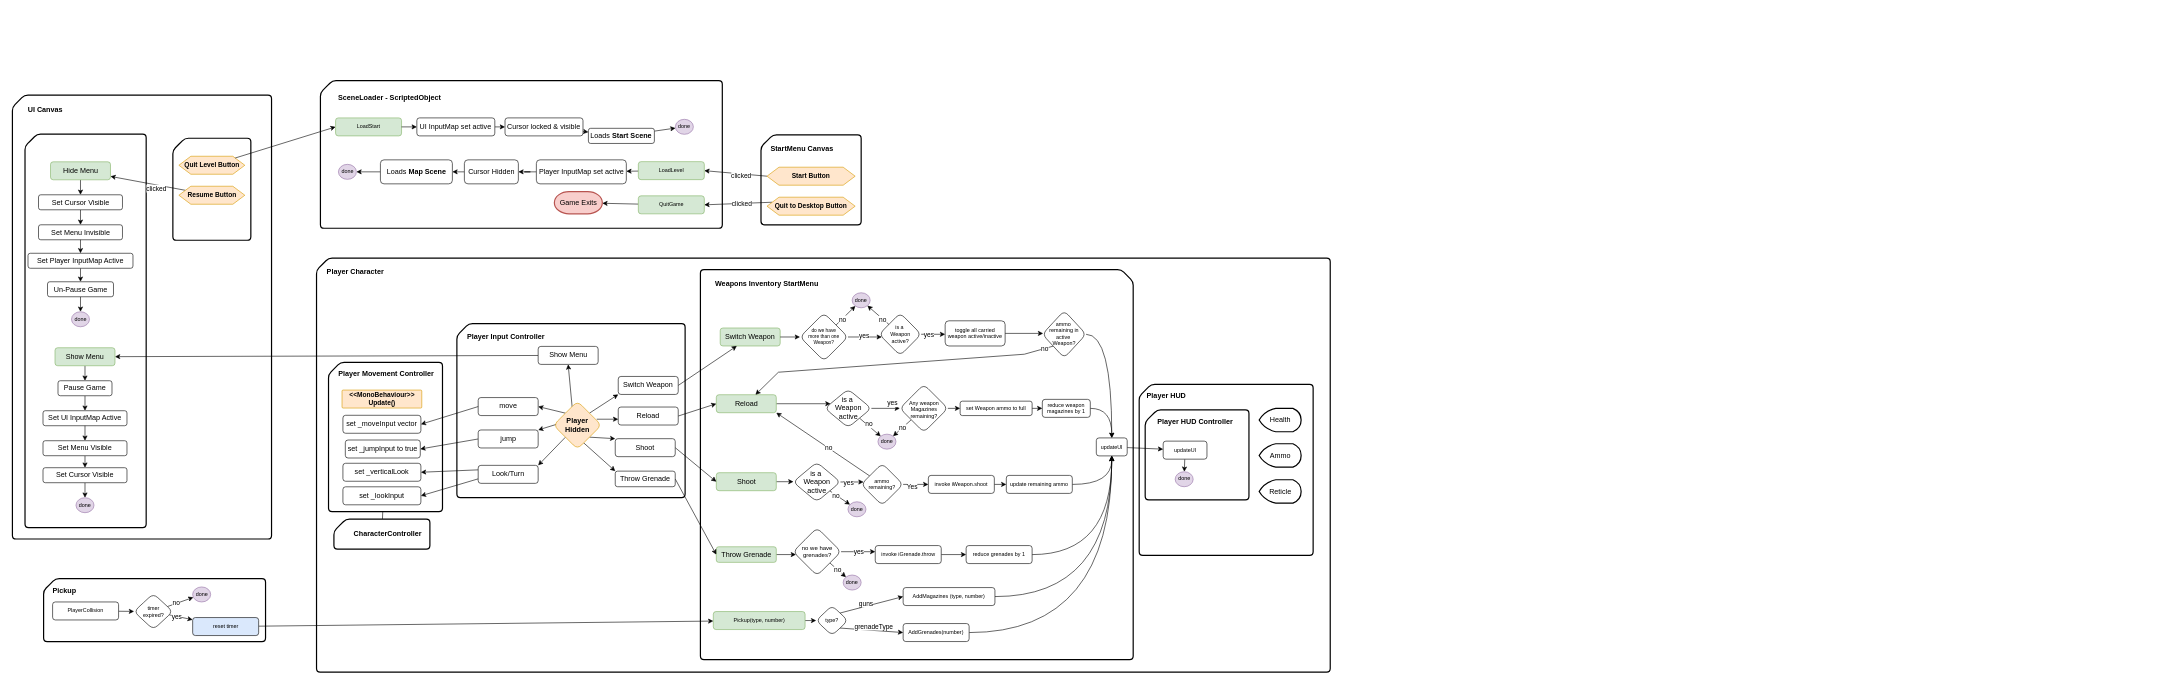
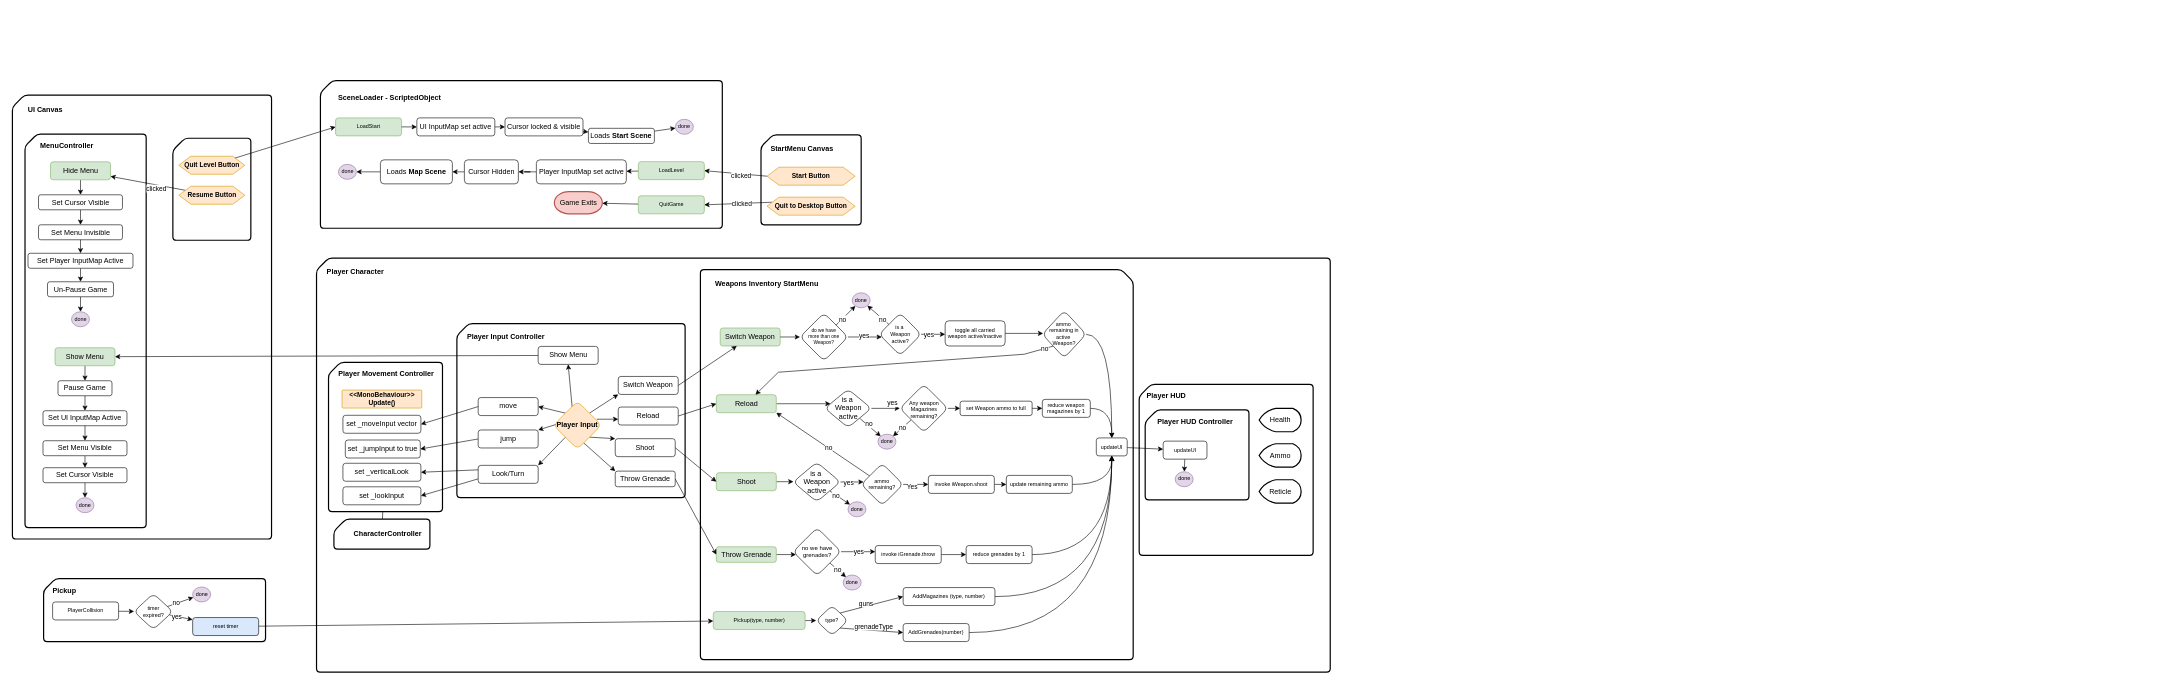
none -> (67, 146)
(578, 425) -> (578, 425)
